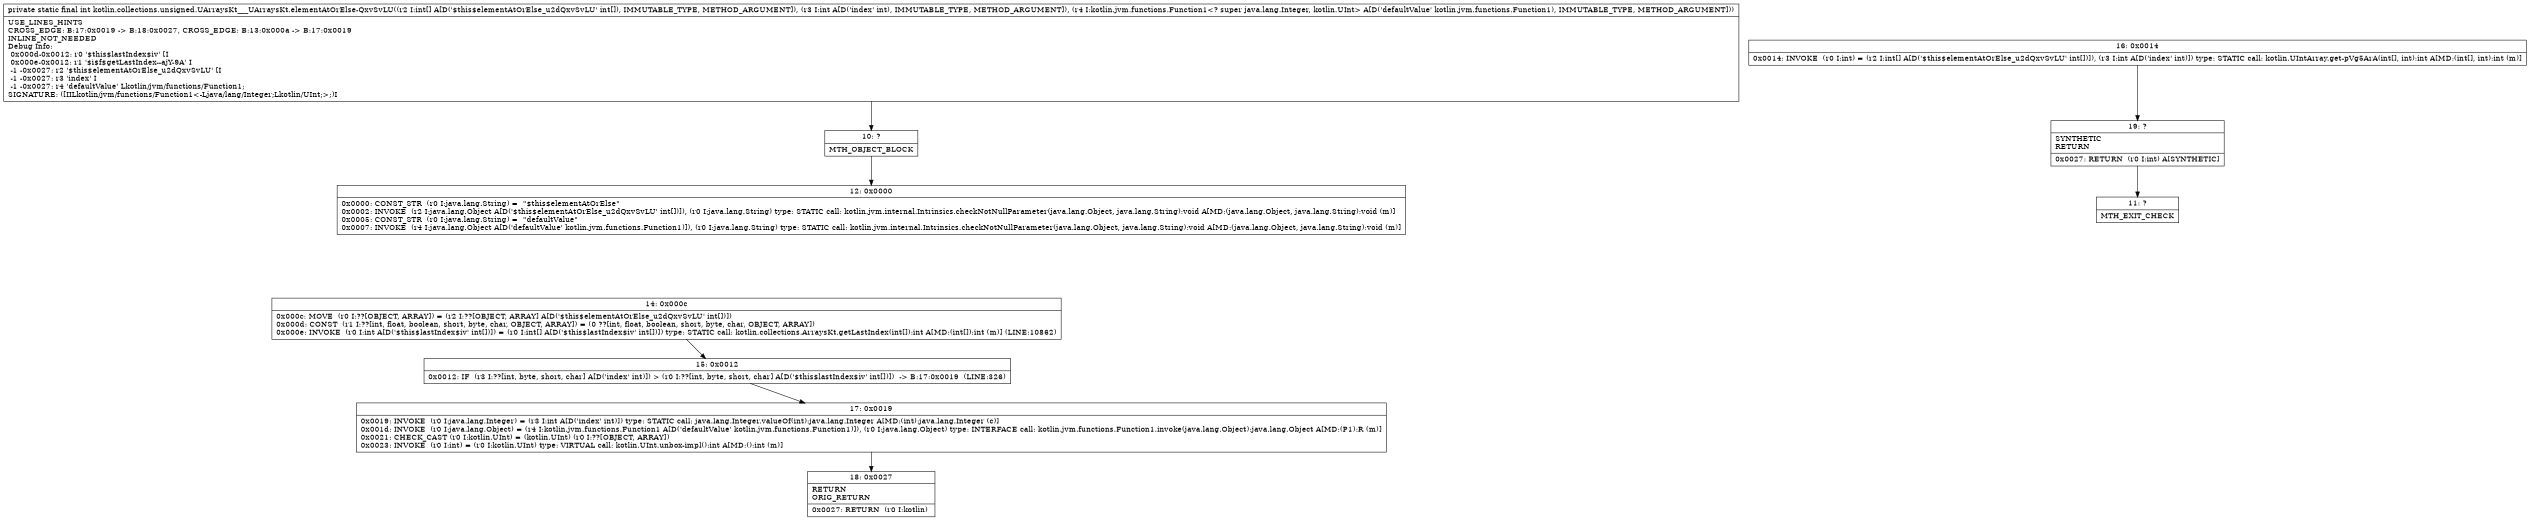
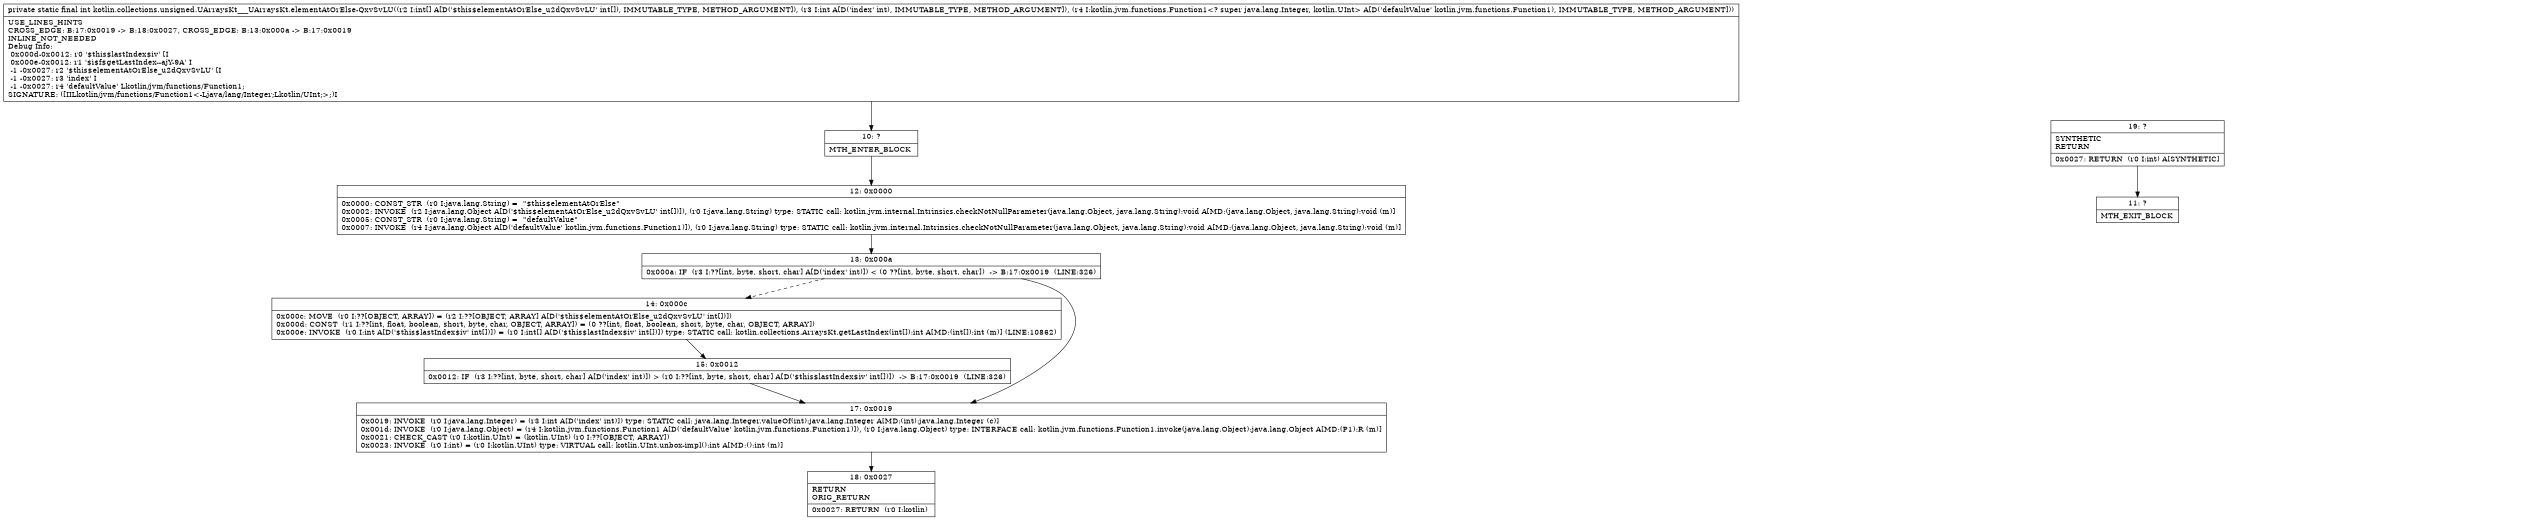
(2138, 53) -> none
(871, 149) -> (870, 149)
(2138, 216) -> (2137, 216)
none -> (871, 266)
